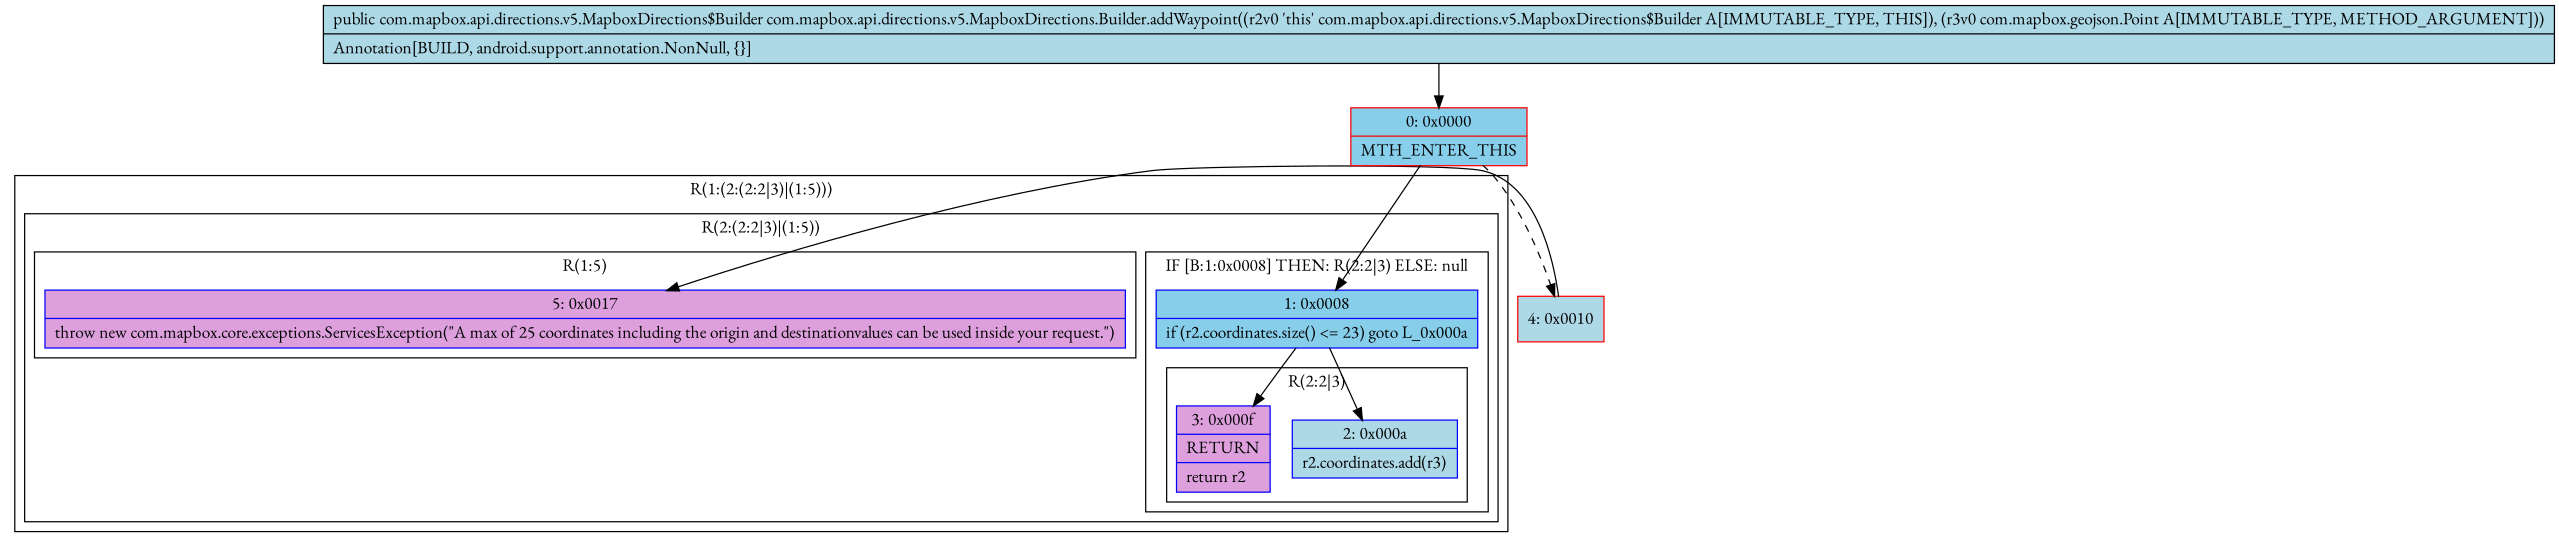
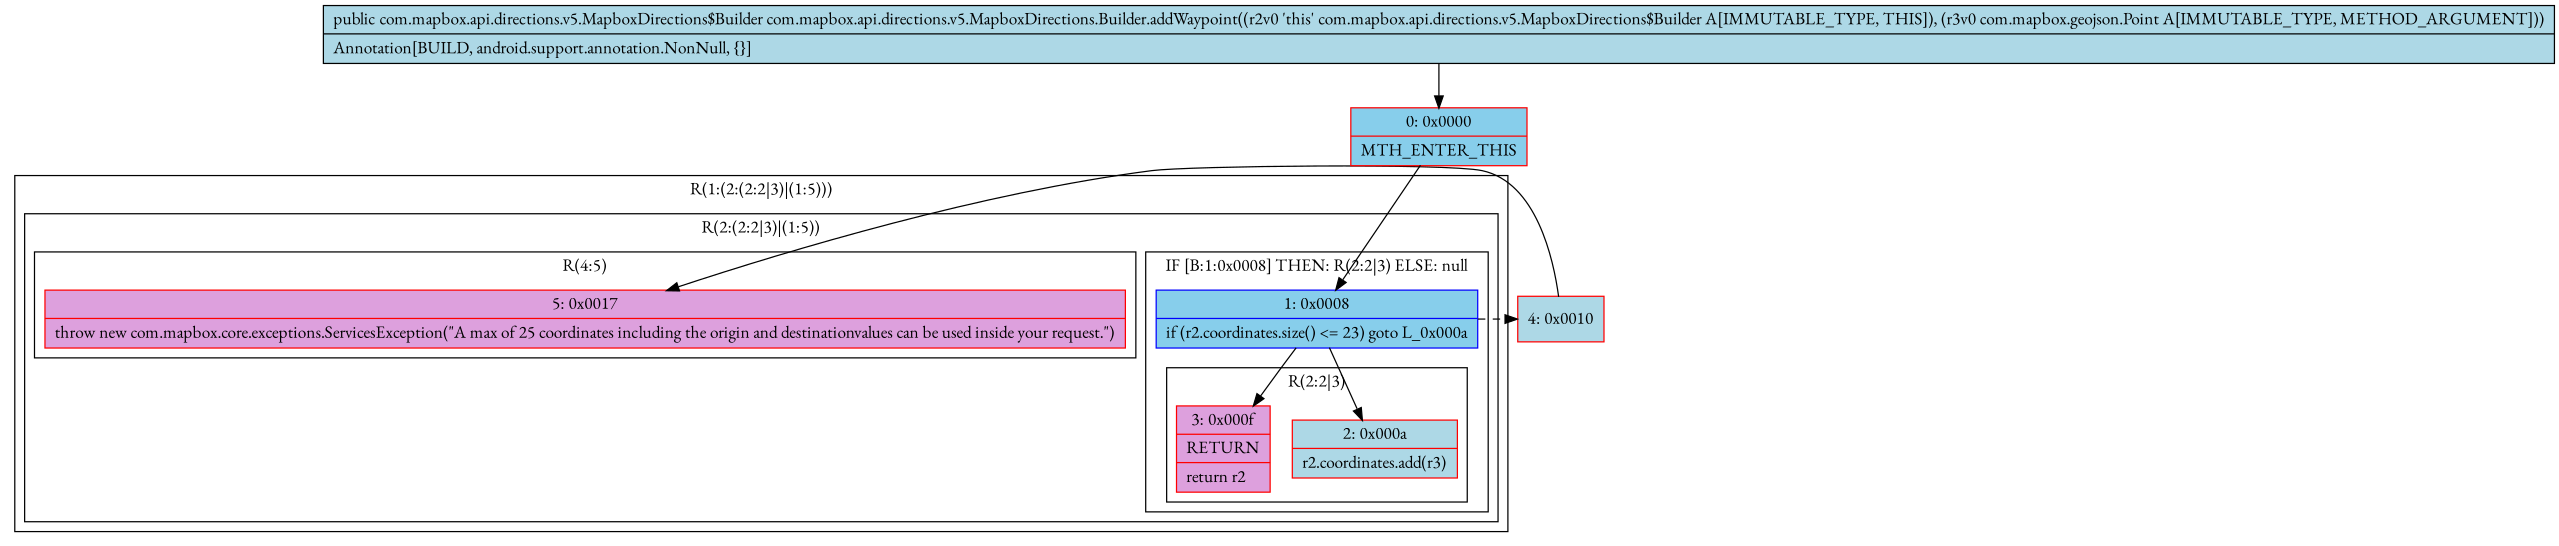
(1523, 221) -> (1491, 319)
(585, 266) -> (585, 266)
(585, 319) -> (585, 319)
(1223, 449) -> (1223, 449)
(1375, 449) -> (1375, 449)
